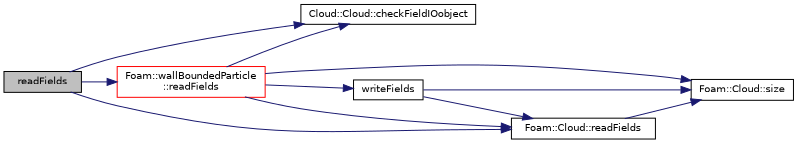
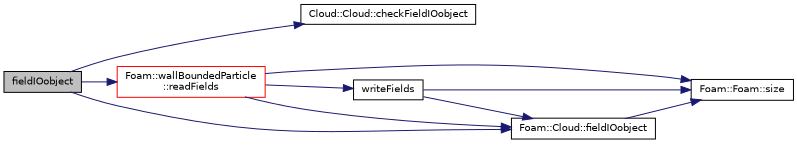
(282, 45) -> none
(43, 82) -> (43, 82)
(742, 90) -> (742, 90)
(583, 129) -> (583, 129)
